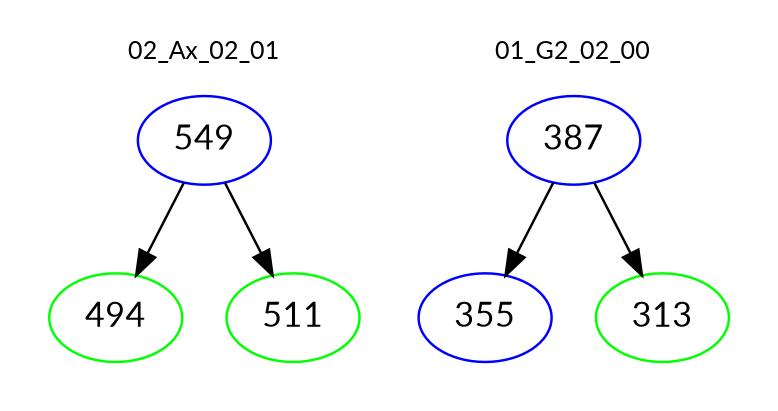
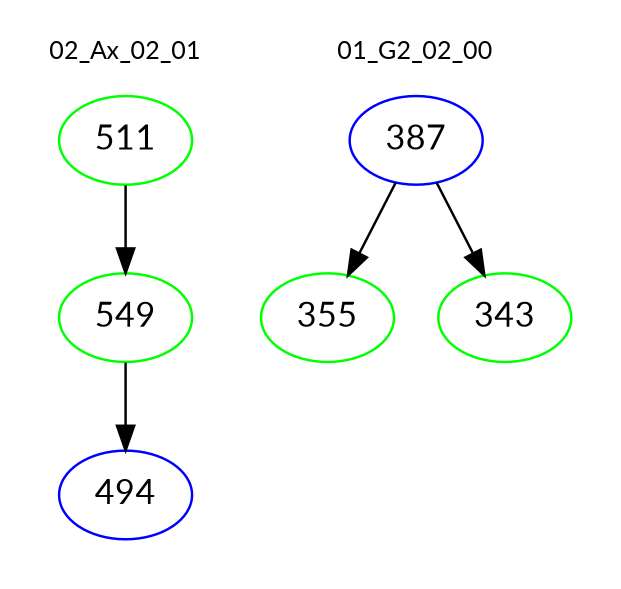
(204, 140) -> (126, 318)
(243, 218) -> (126, 217)
(116, 318) -> (126, 495)
(485, 318) -> (328, 318)
(662, 318) -> (505, 318)
